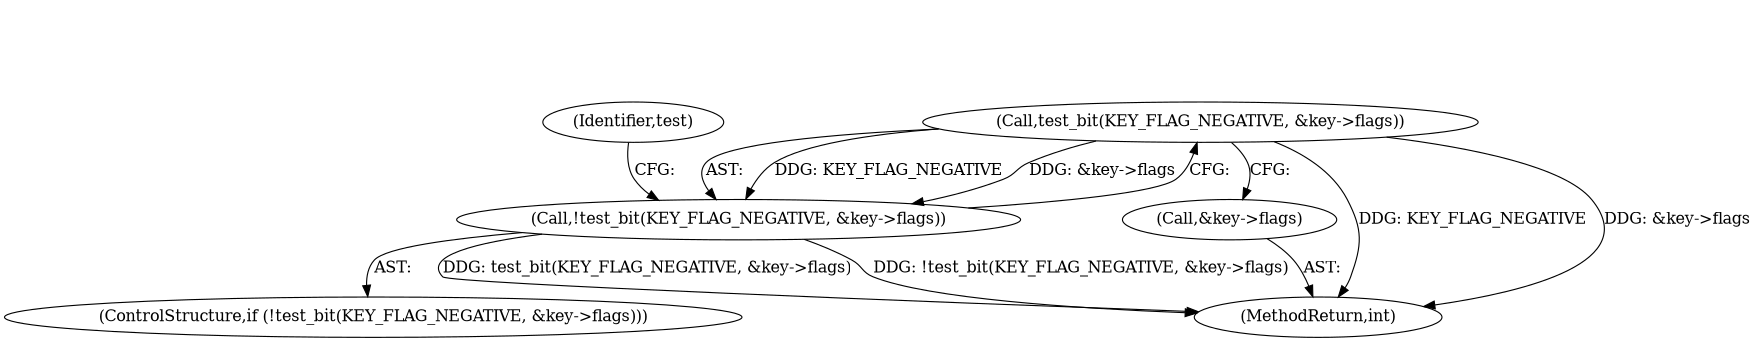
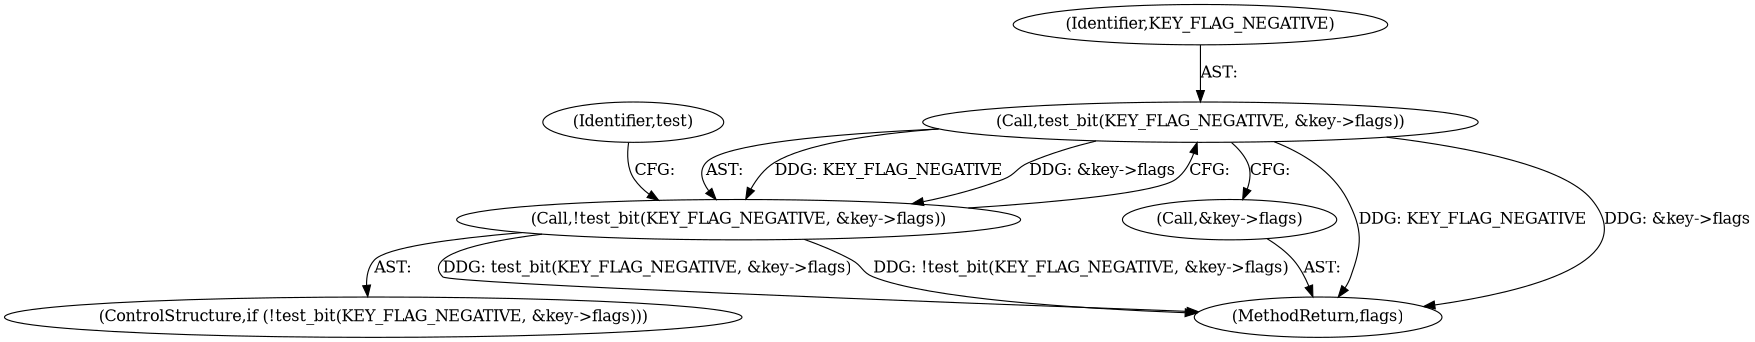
none -> (1200, 25)
(1318, 317) -> (1318, 317)
